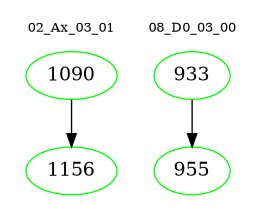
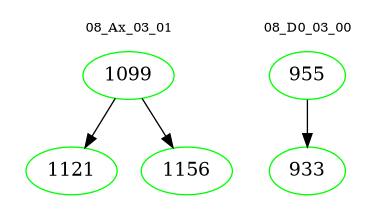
(72, 28) -> (129, 28)
(72, 76) -> (129, 76)
(192, 117) -> (307, 117)
none -> (72, 171)
